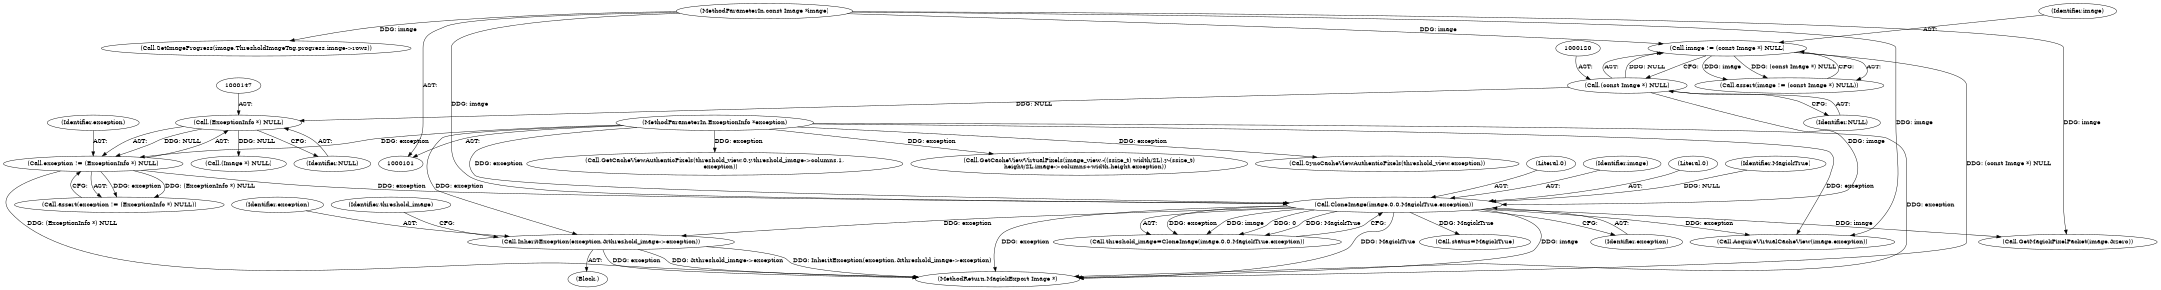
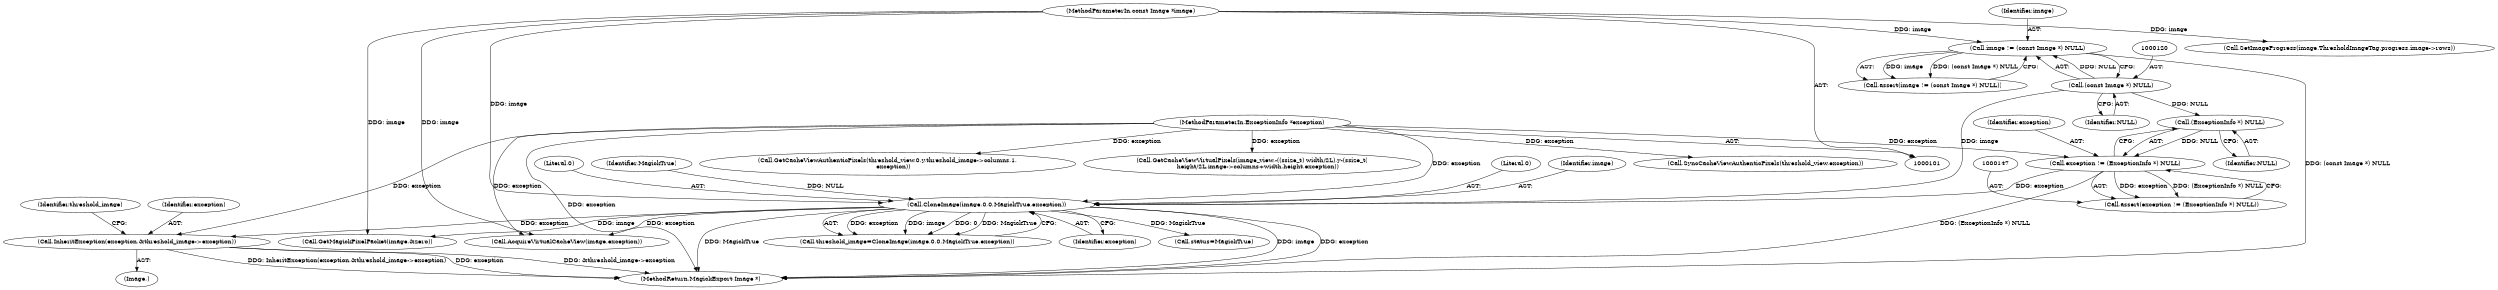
(239, 102) -> (2018, 197)
(223, 141) -> (2128, 141)
(239, 164) -> none
(588, 279) -> (137, 279)
